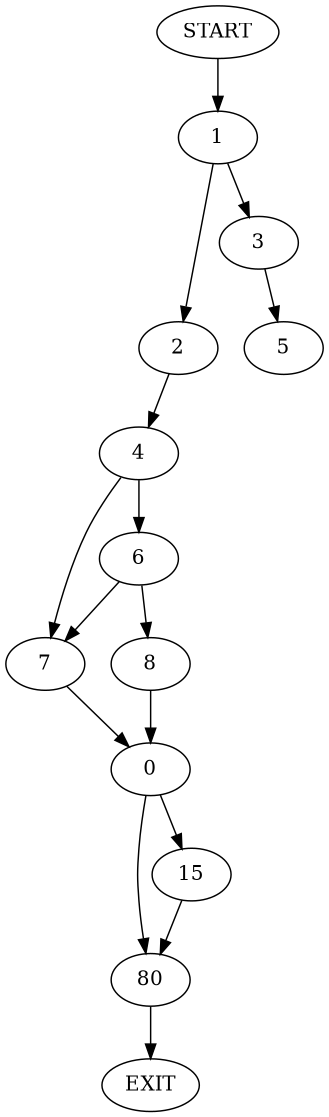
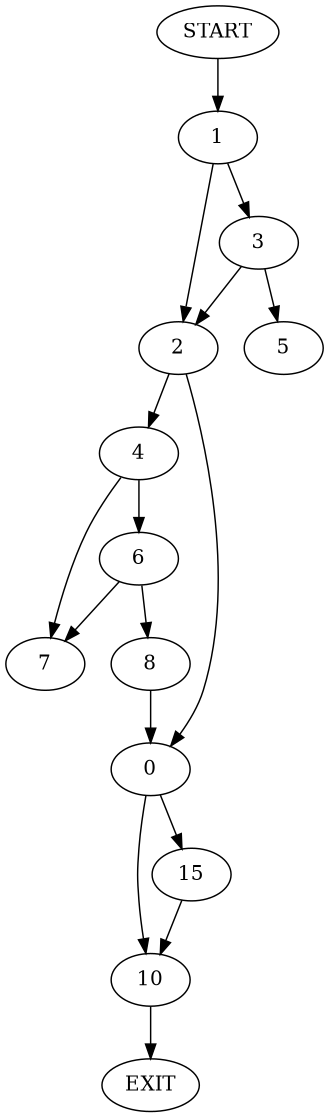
none -> (223, 290)
(93, 711) -> (218, 556)
(151, 980) -> (151, 980)
